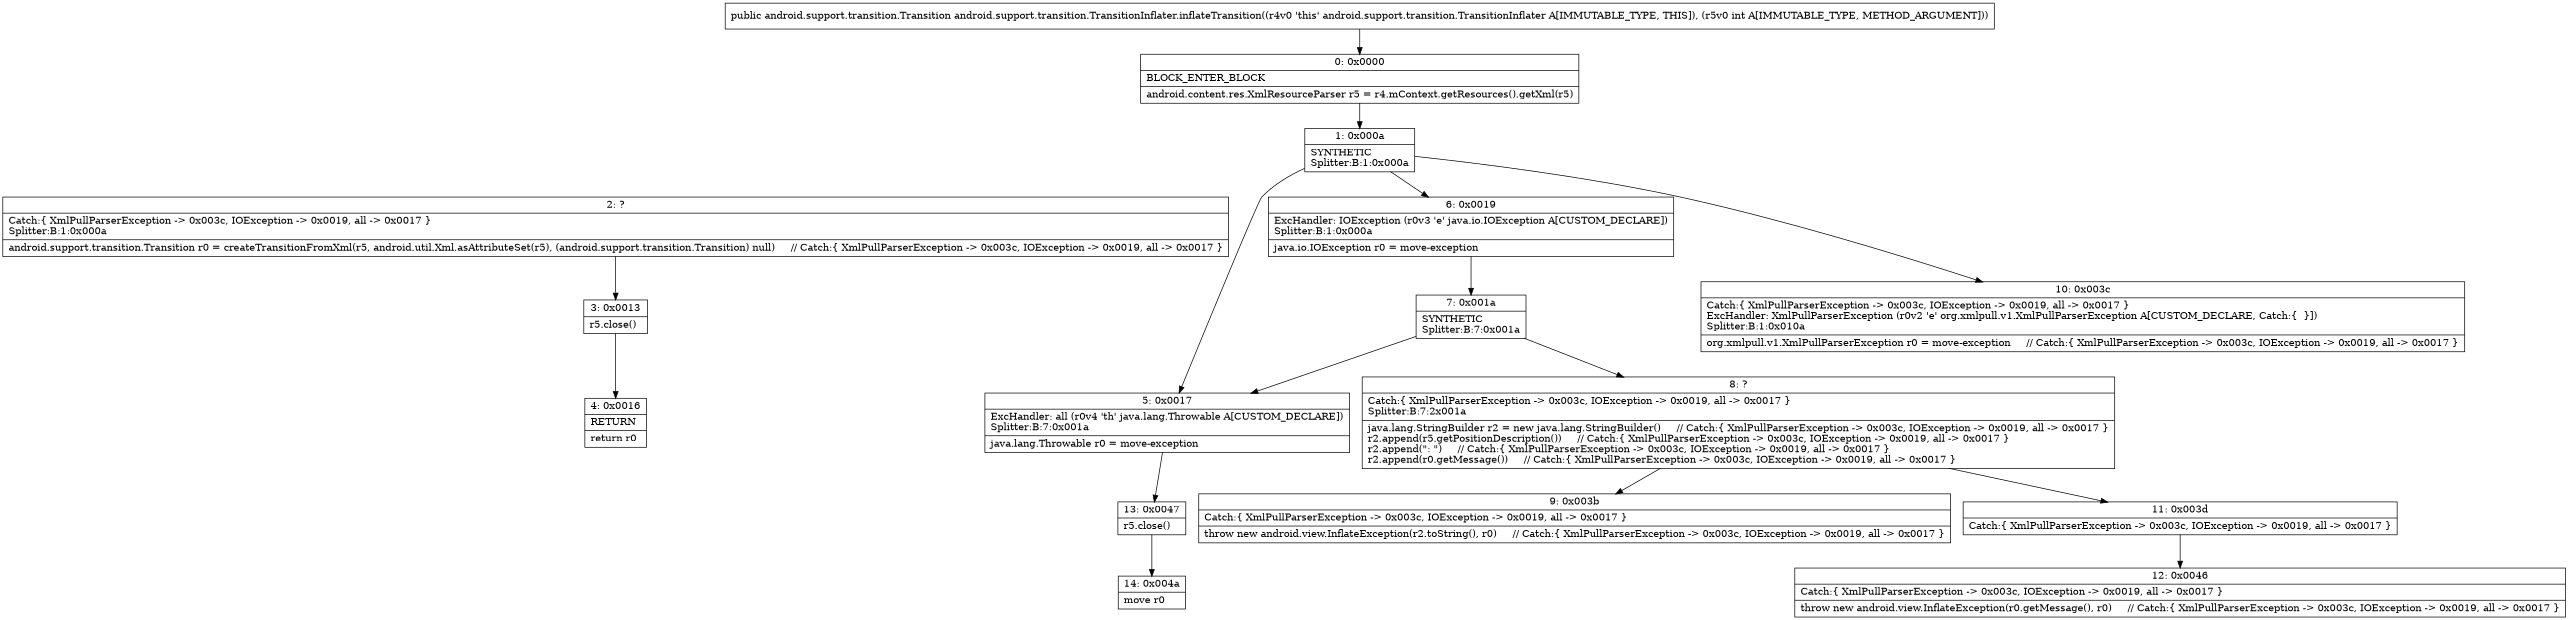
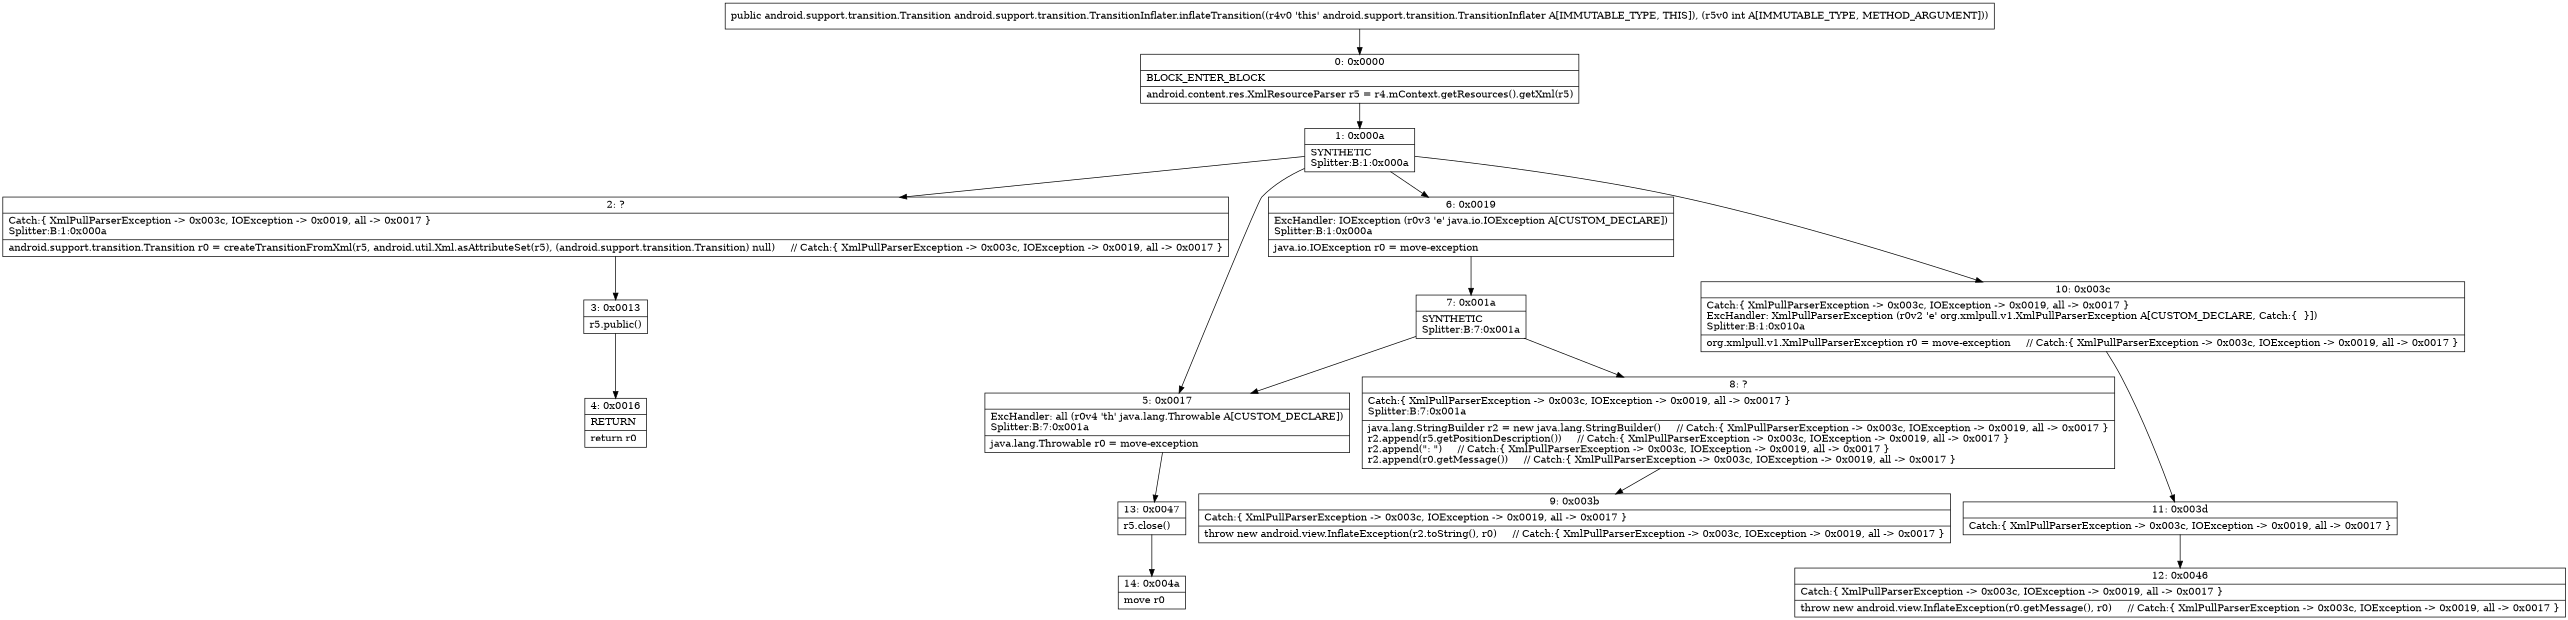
none -> (1106, 177)
(613, 325) -> (616, 325)
(1417, 412) -> (1417, 412)
(2025, 485) -> (2143, 422)
